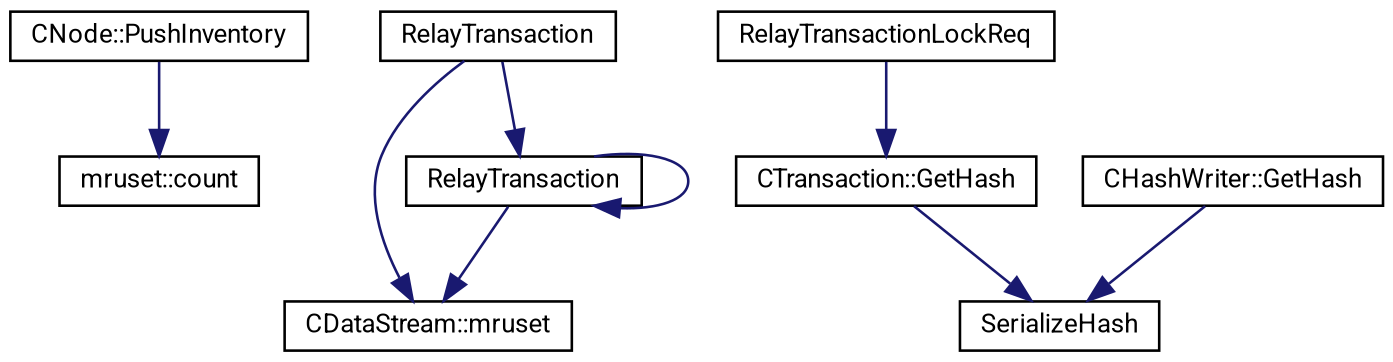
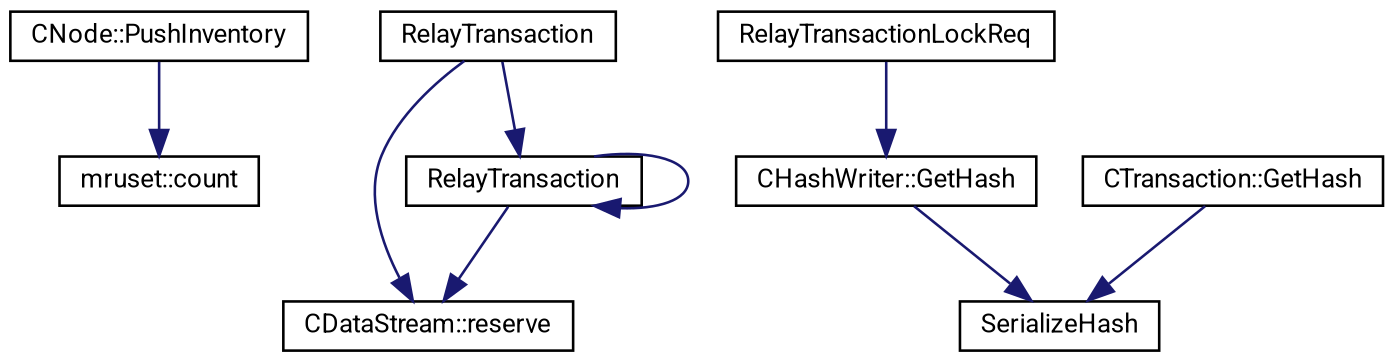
(886, 96) -> (886, 96)
(428, 326) -> (428, 326)
